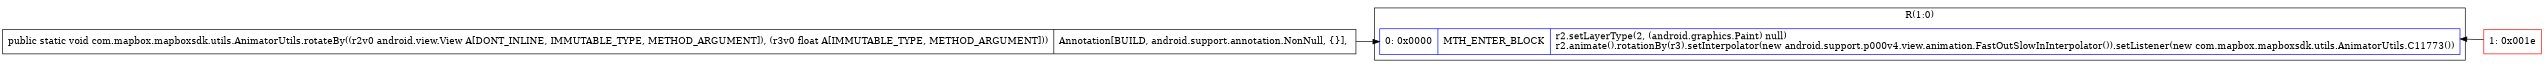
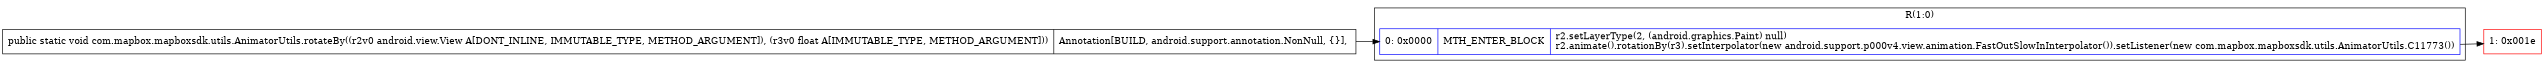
(2475, 39) -> (2469, 44)
